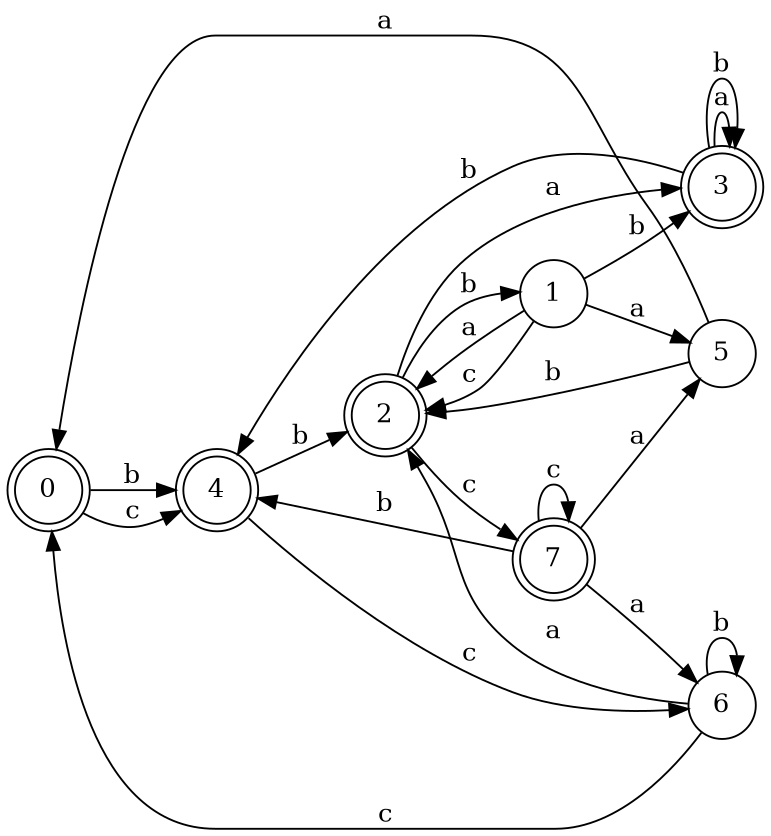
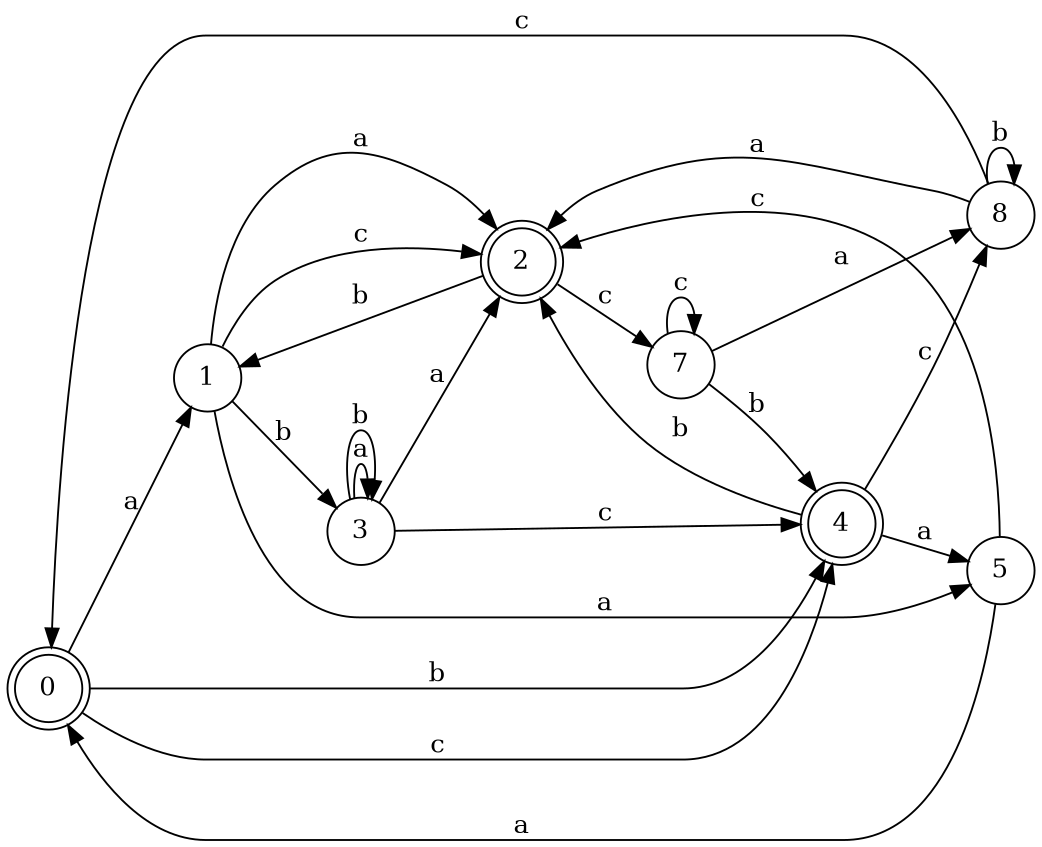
(470, 171) -> (605, 514)
(722, 187) -> (361, 531)
(496, 238) -> (435, 408)
(554, 373) -> (758, 199)
(634, 461) -> (916, 546)
none -> (126, 538)
(554, 559) -> (681, 365)
(722, 705) -> (1001, 215)
